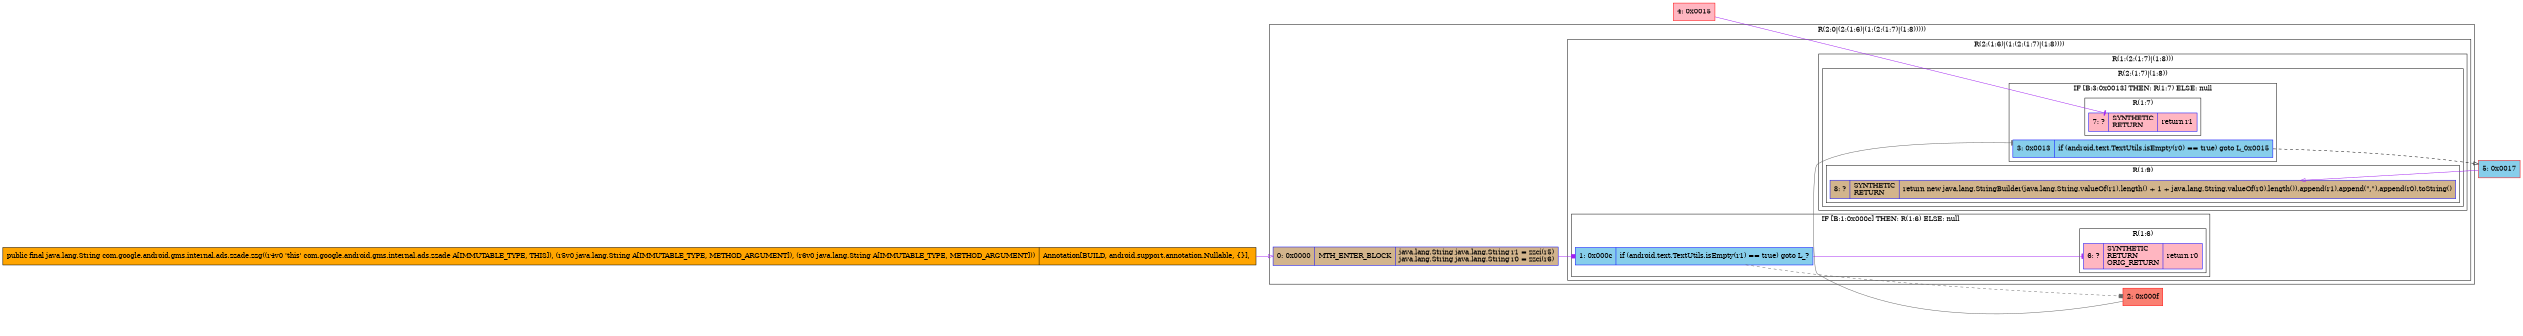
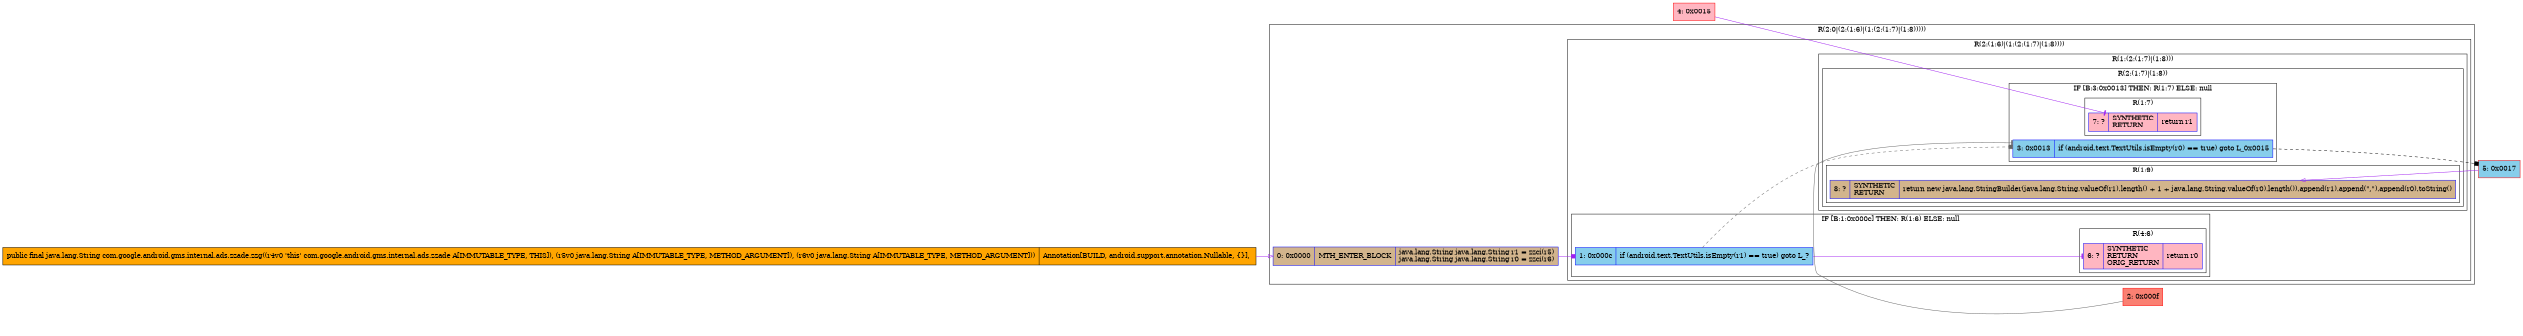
(2374, 153) -> (2374, 153)
(2143, 234) -> (2143, 234)
(1969, 288) -> (1849, 156)
